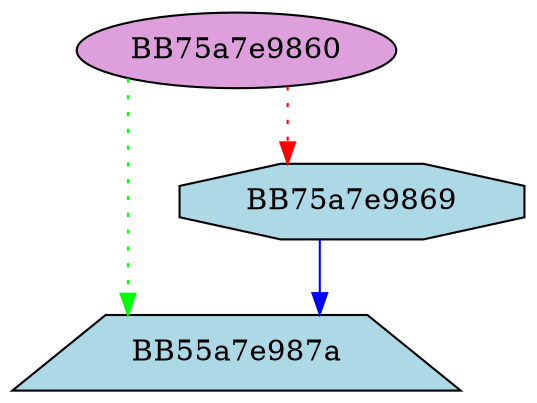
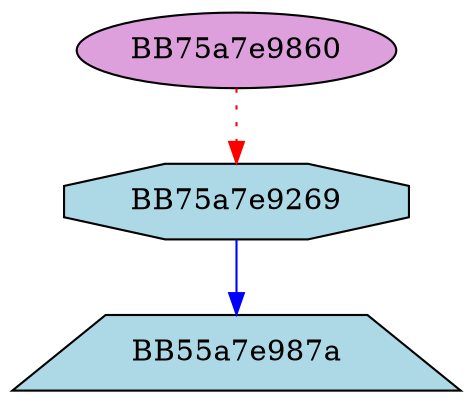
(128, 186) -> none
(352, 202) -> (237, 202)
